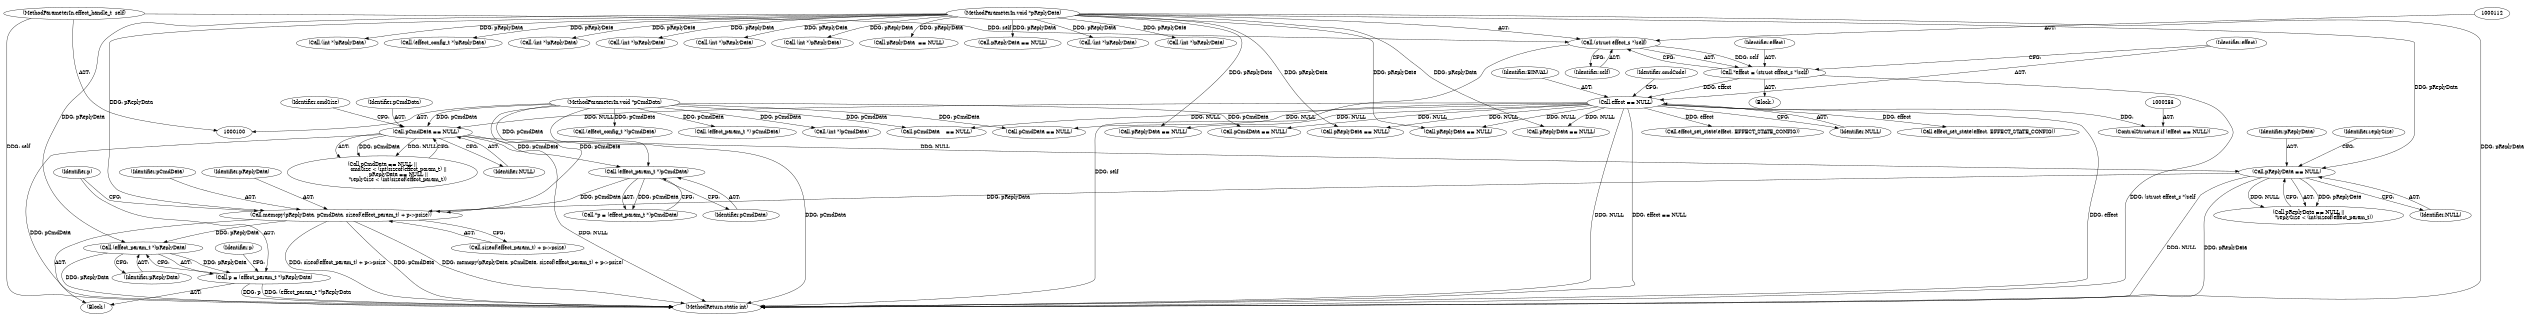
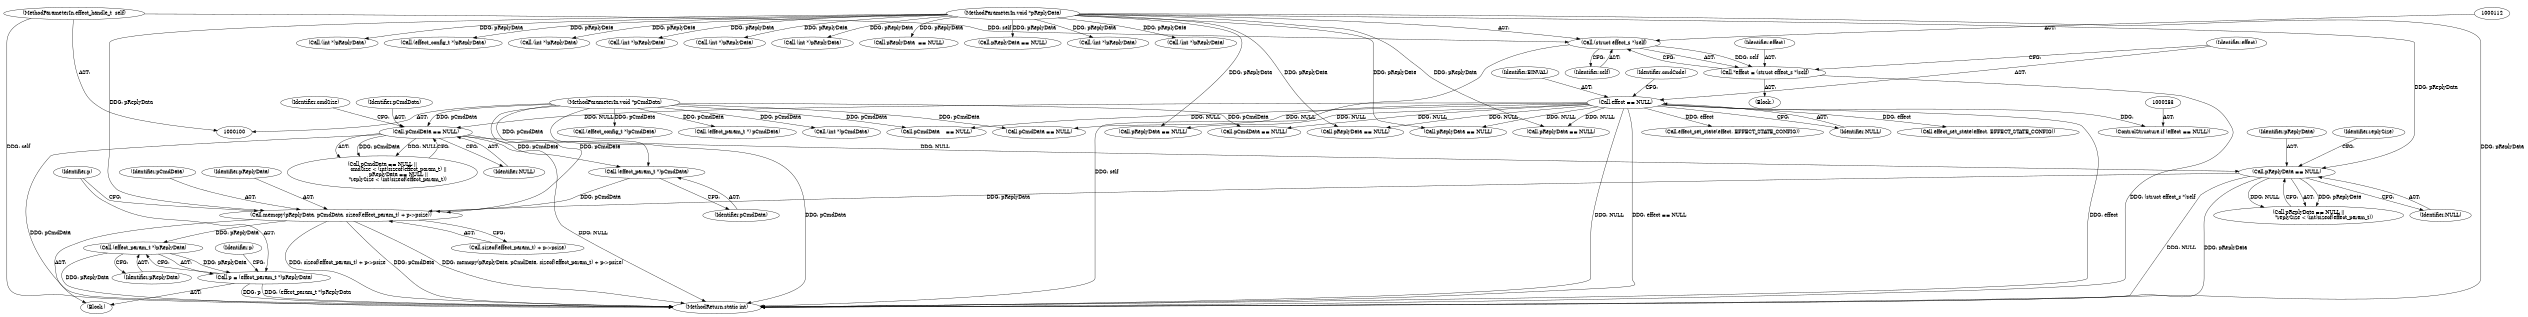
(394, 19) -> none
(1695, 88) -> none
(630, 215) -> none
